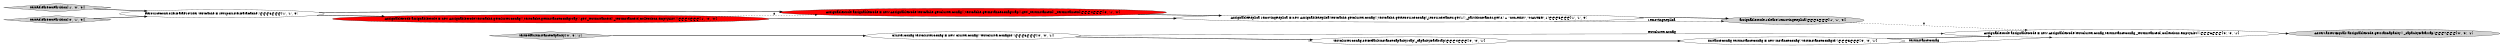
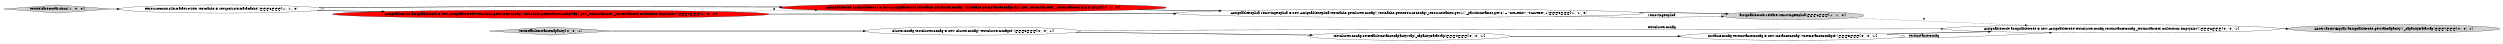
(57, 20) -> none
